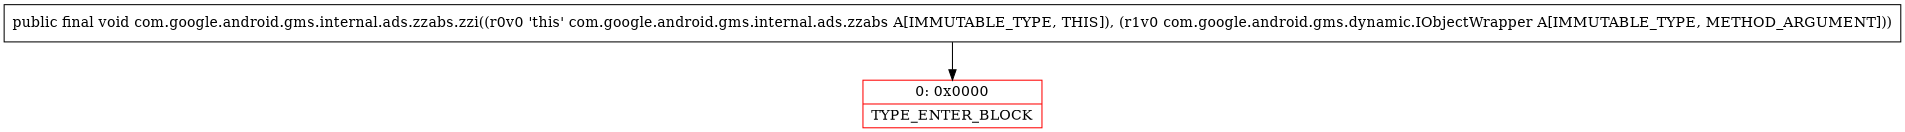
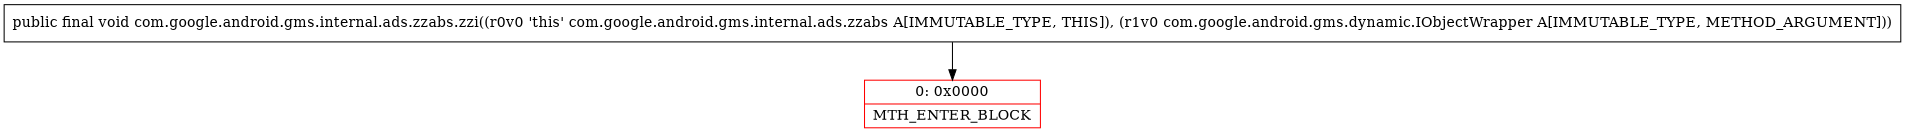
(952, 115) -> (952, 115)
